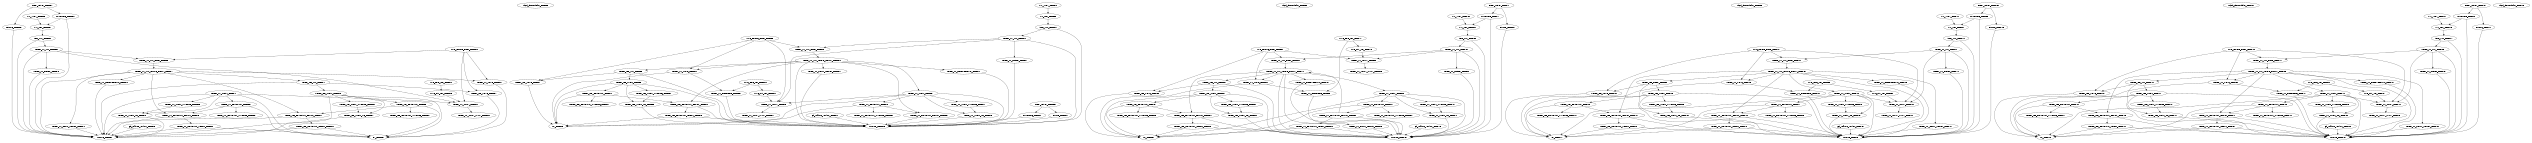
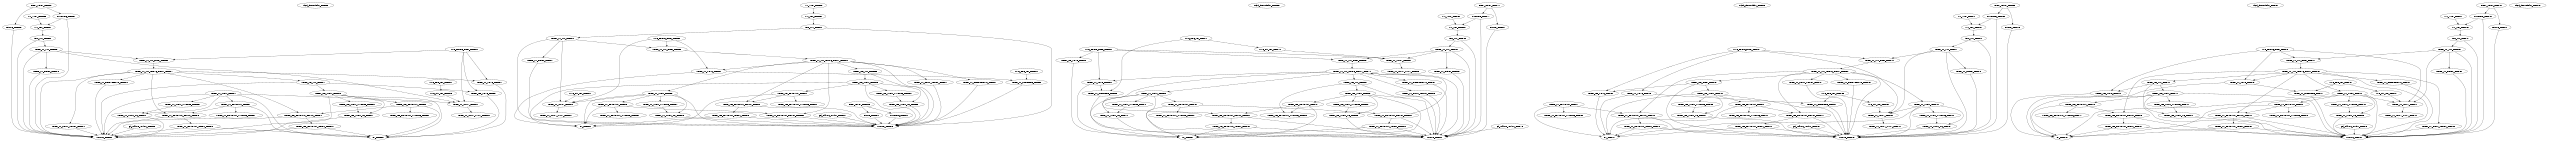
(1763, 77) -> none
(528, 82) -> none
(760, 87) -> none
(1181, 88) -> (1305, 91)
(1817, 99) -> none
